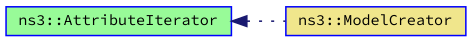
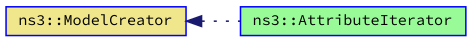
(266, 21) -> (221, 21)
